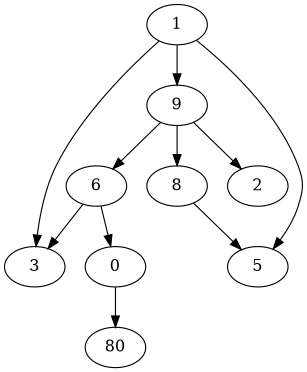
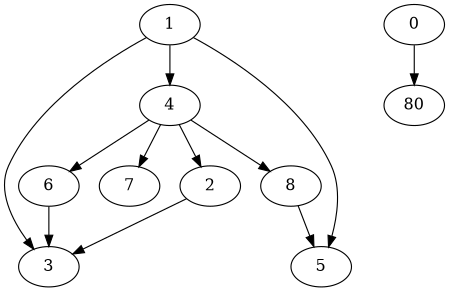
(177, 105) -> (170, 105)
none -> (130, 186)
(105, 221) -> none
none -> (135, 224)
